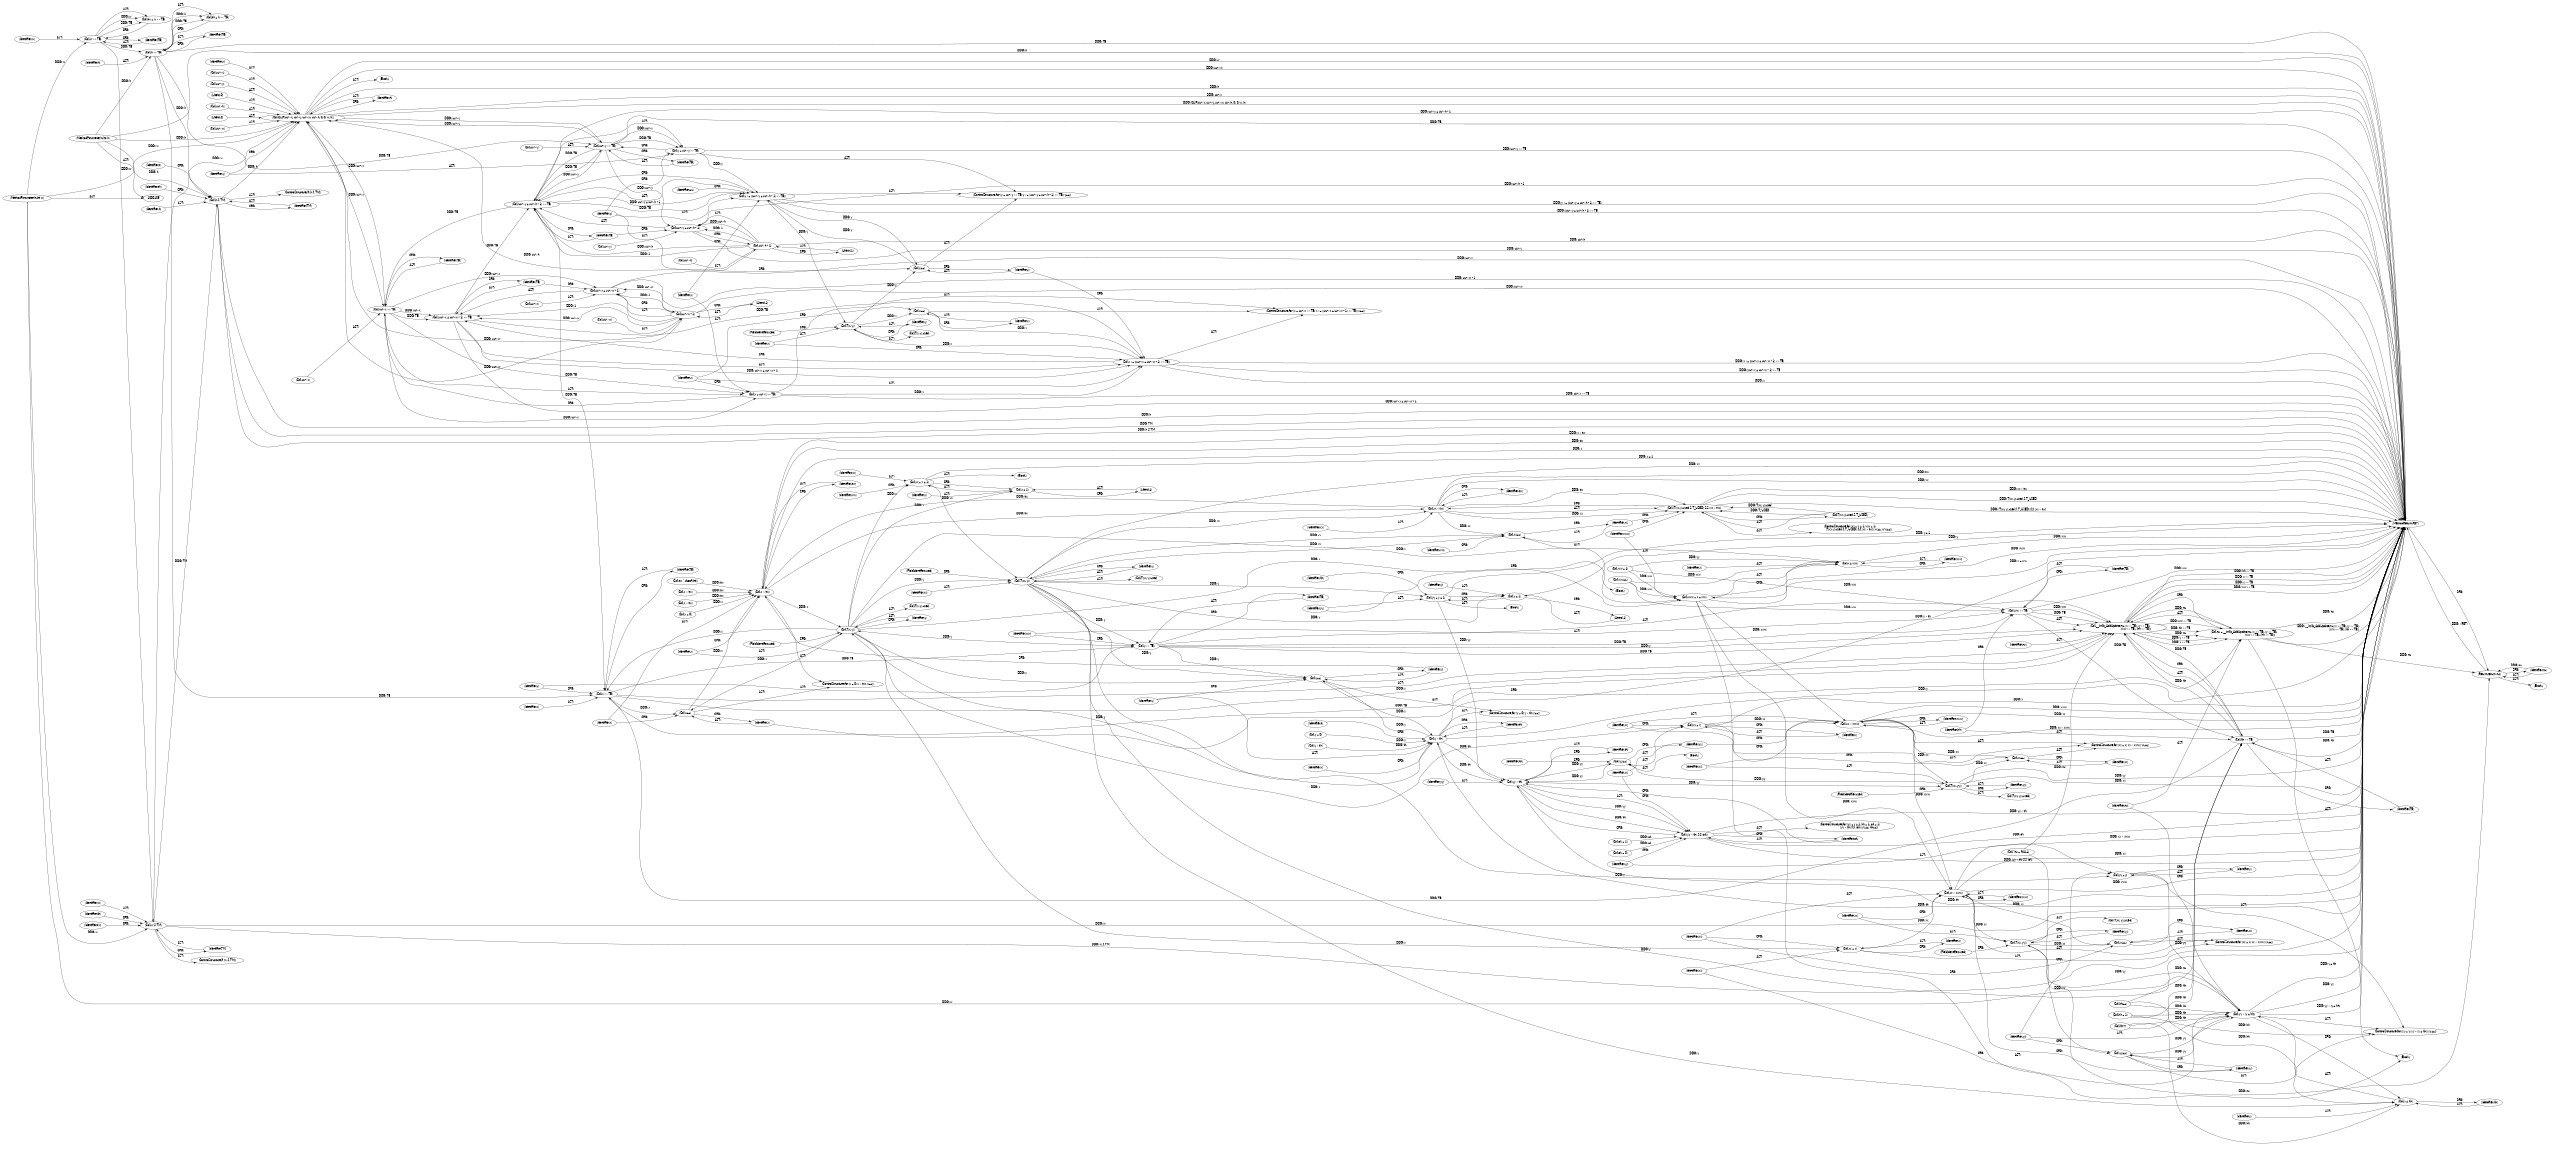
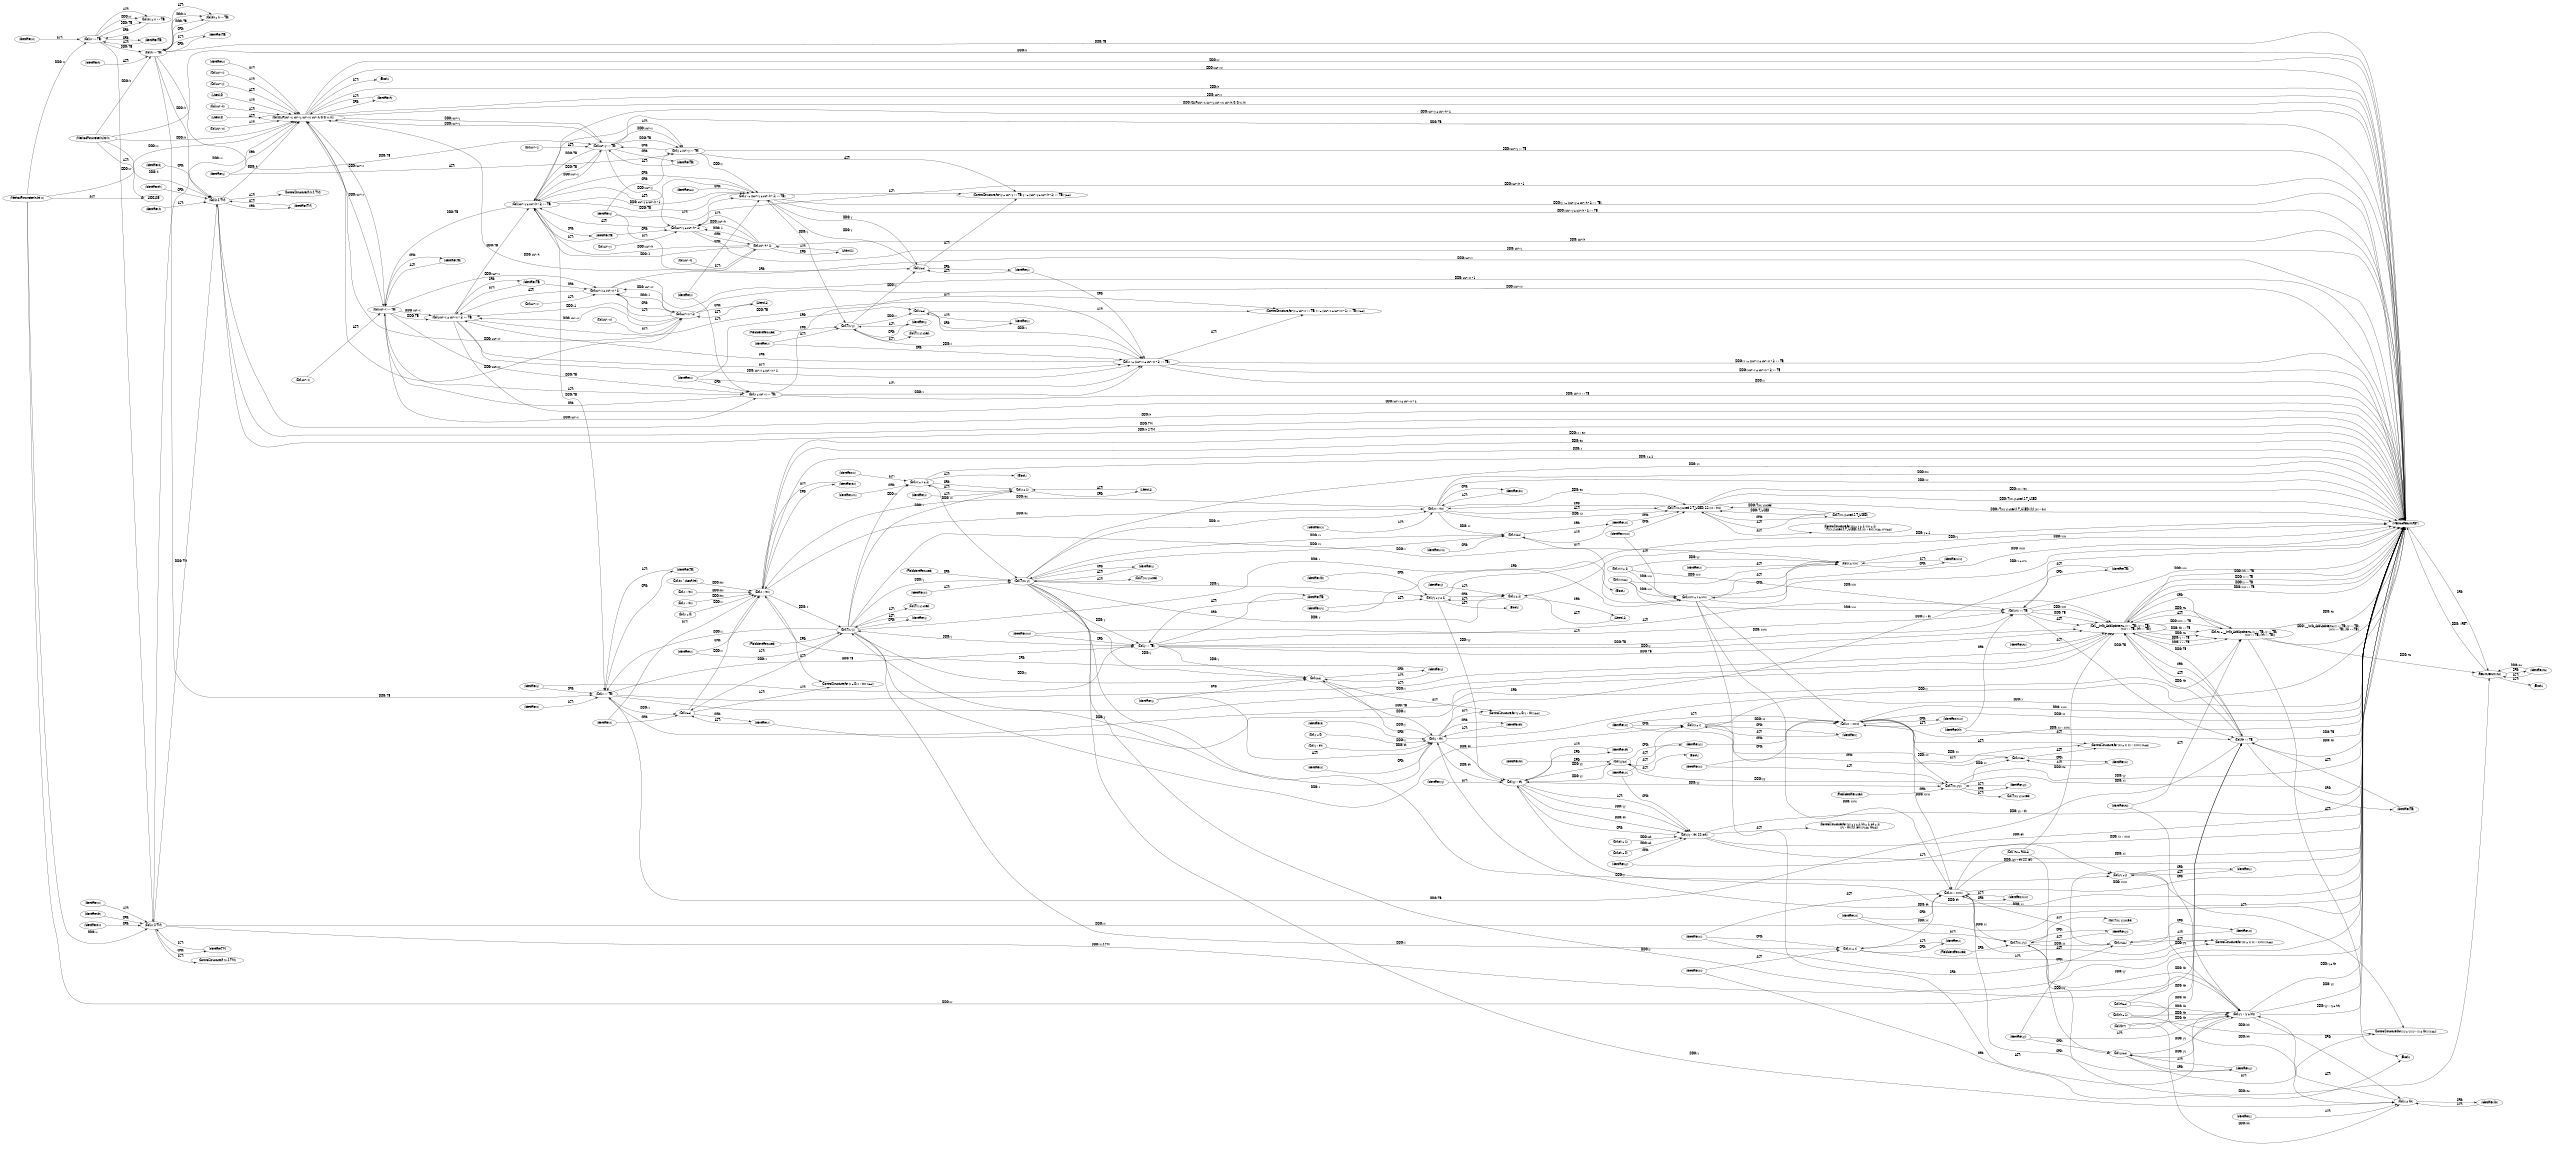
(1850, 839) -> none
(2181, 968) -> (2181, 968)
(2318, 1022) -> none
